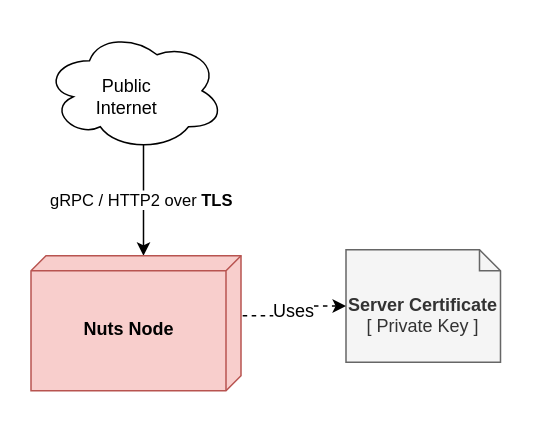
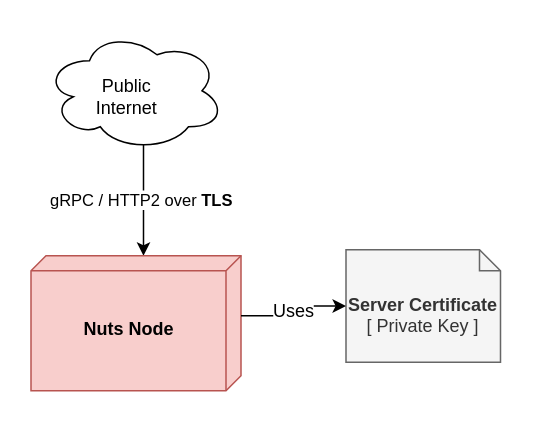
(256, 316) -> (256, 316)
